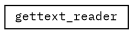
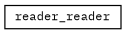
(67, 17) -> (63, 17)
